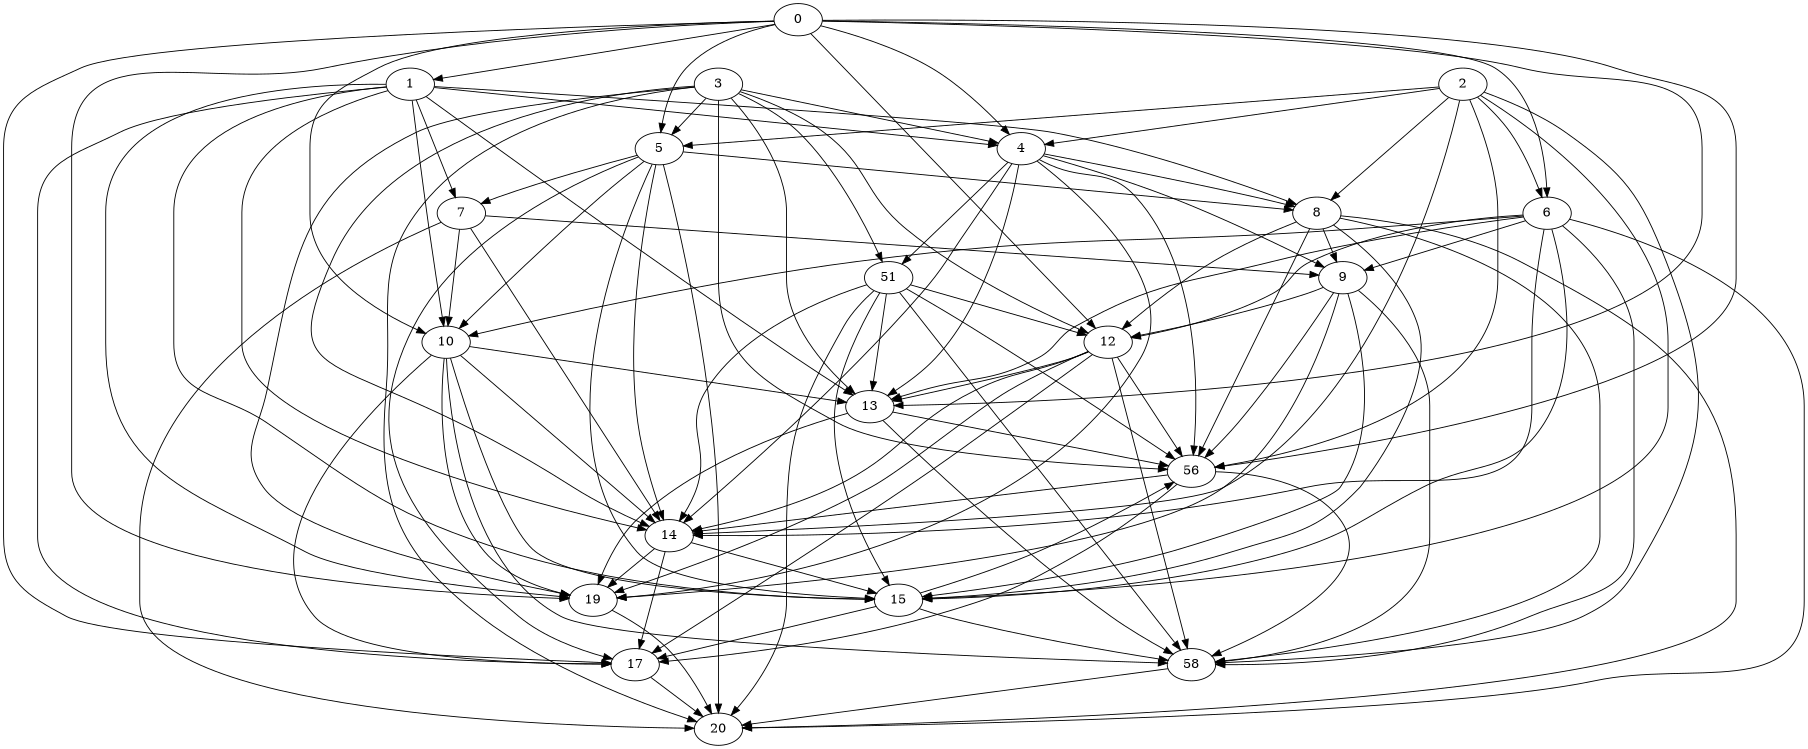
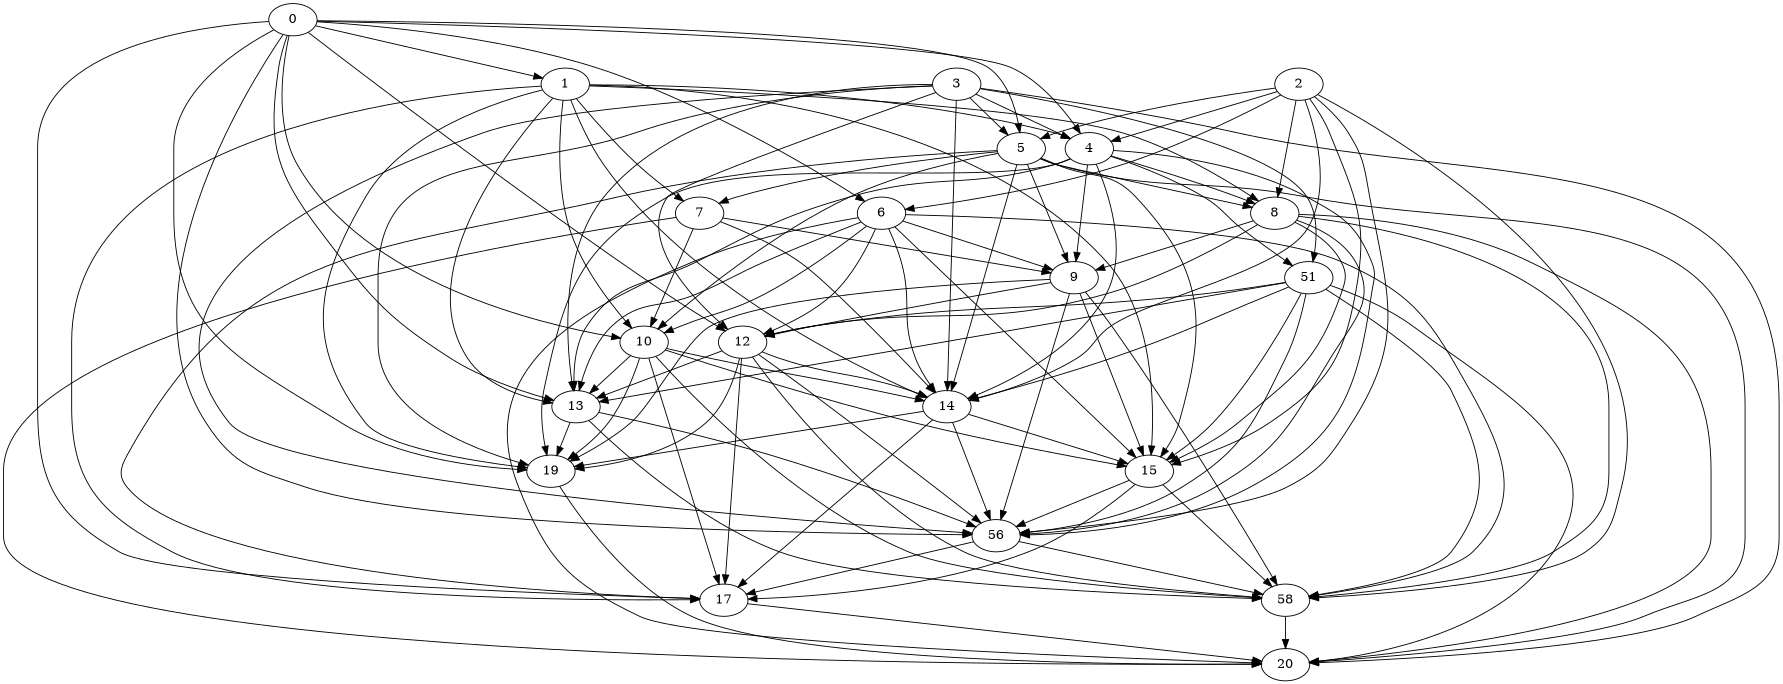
none -> (1041, 198)
(935, 503) -> (970, 467)
